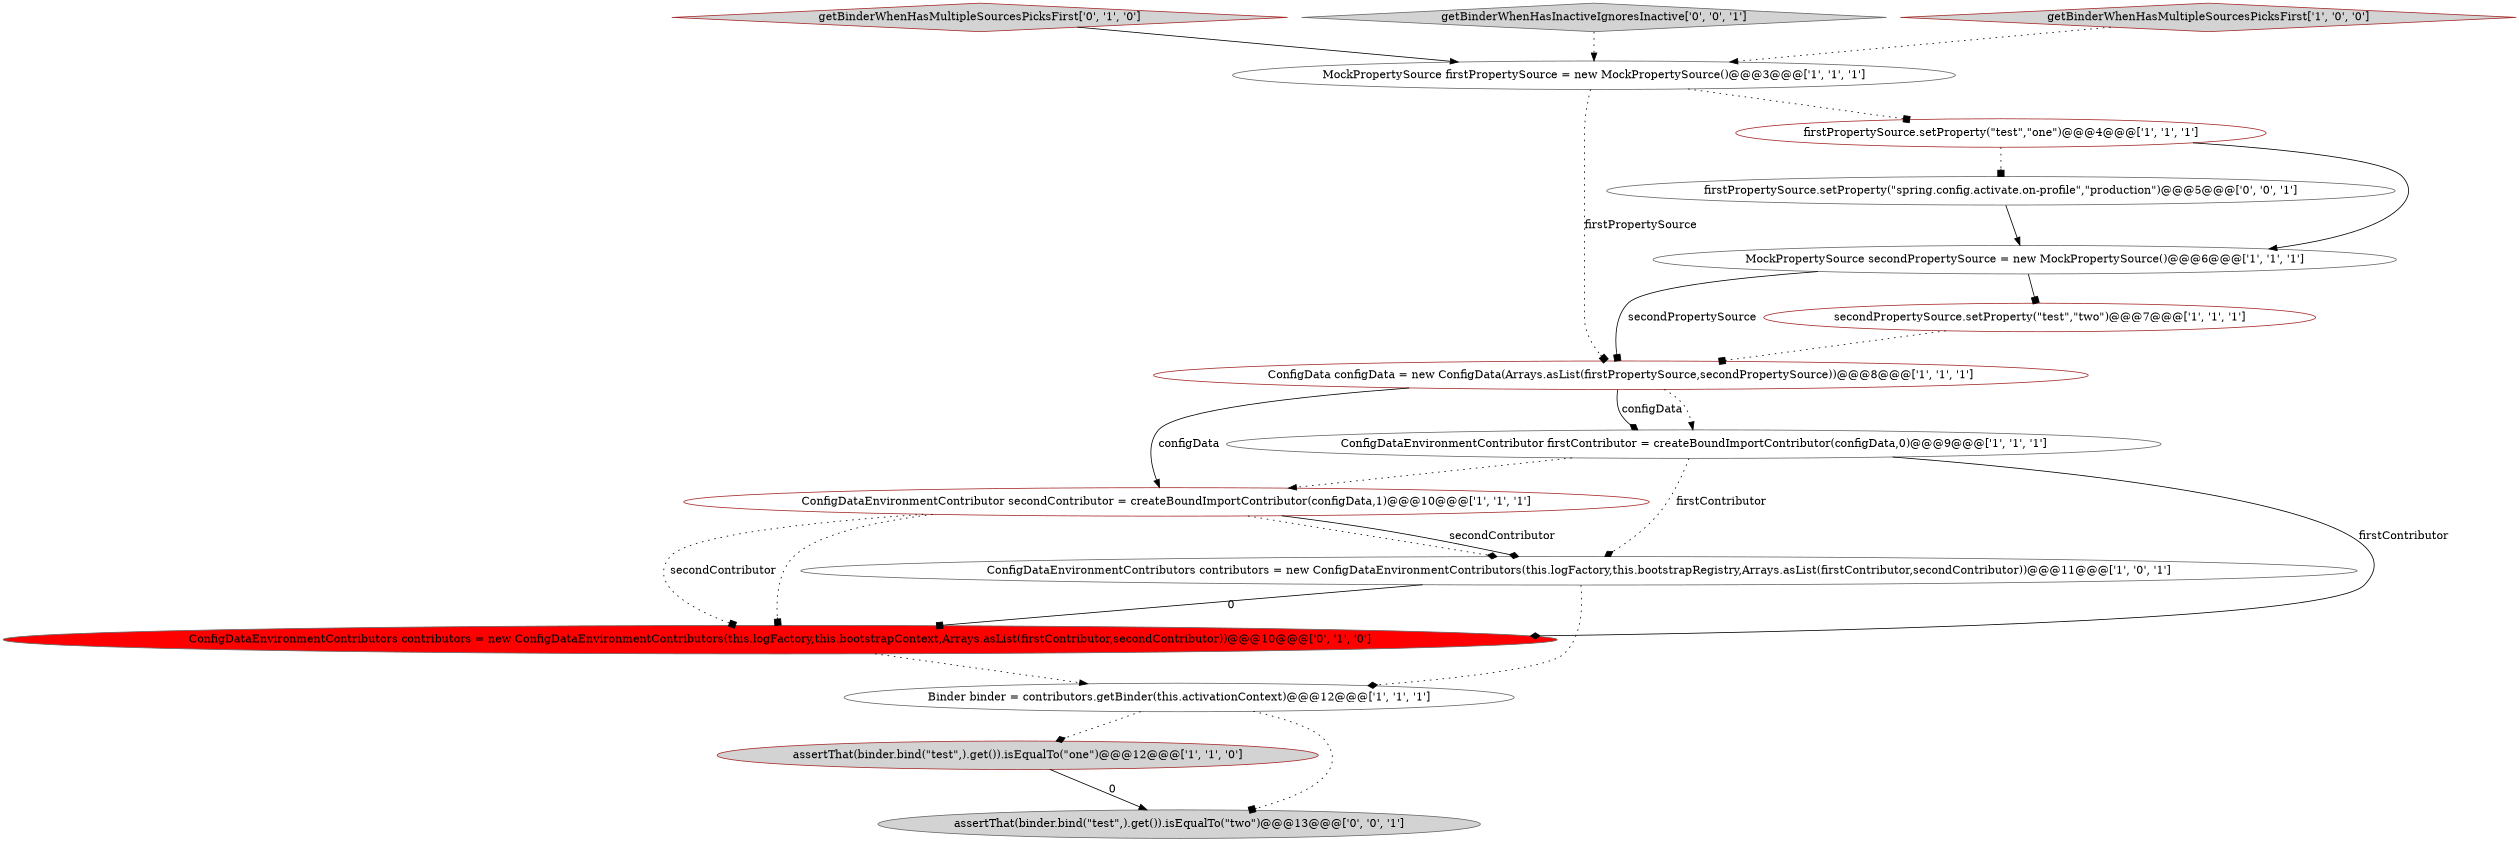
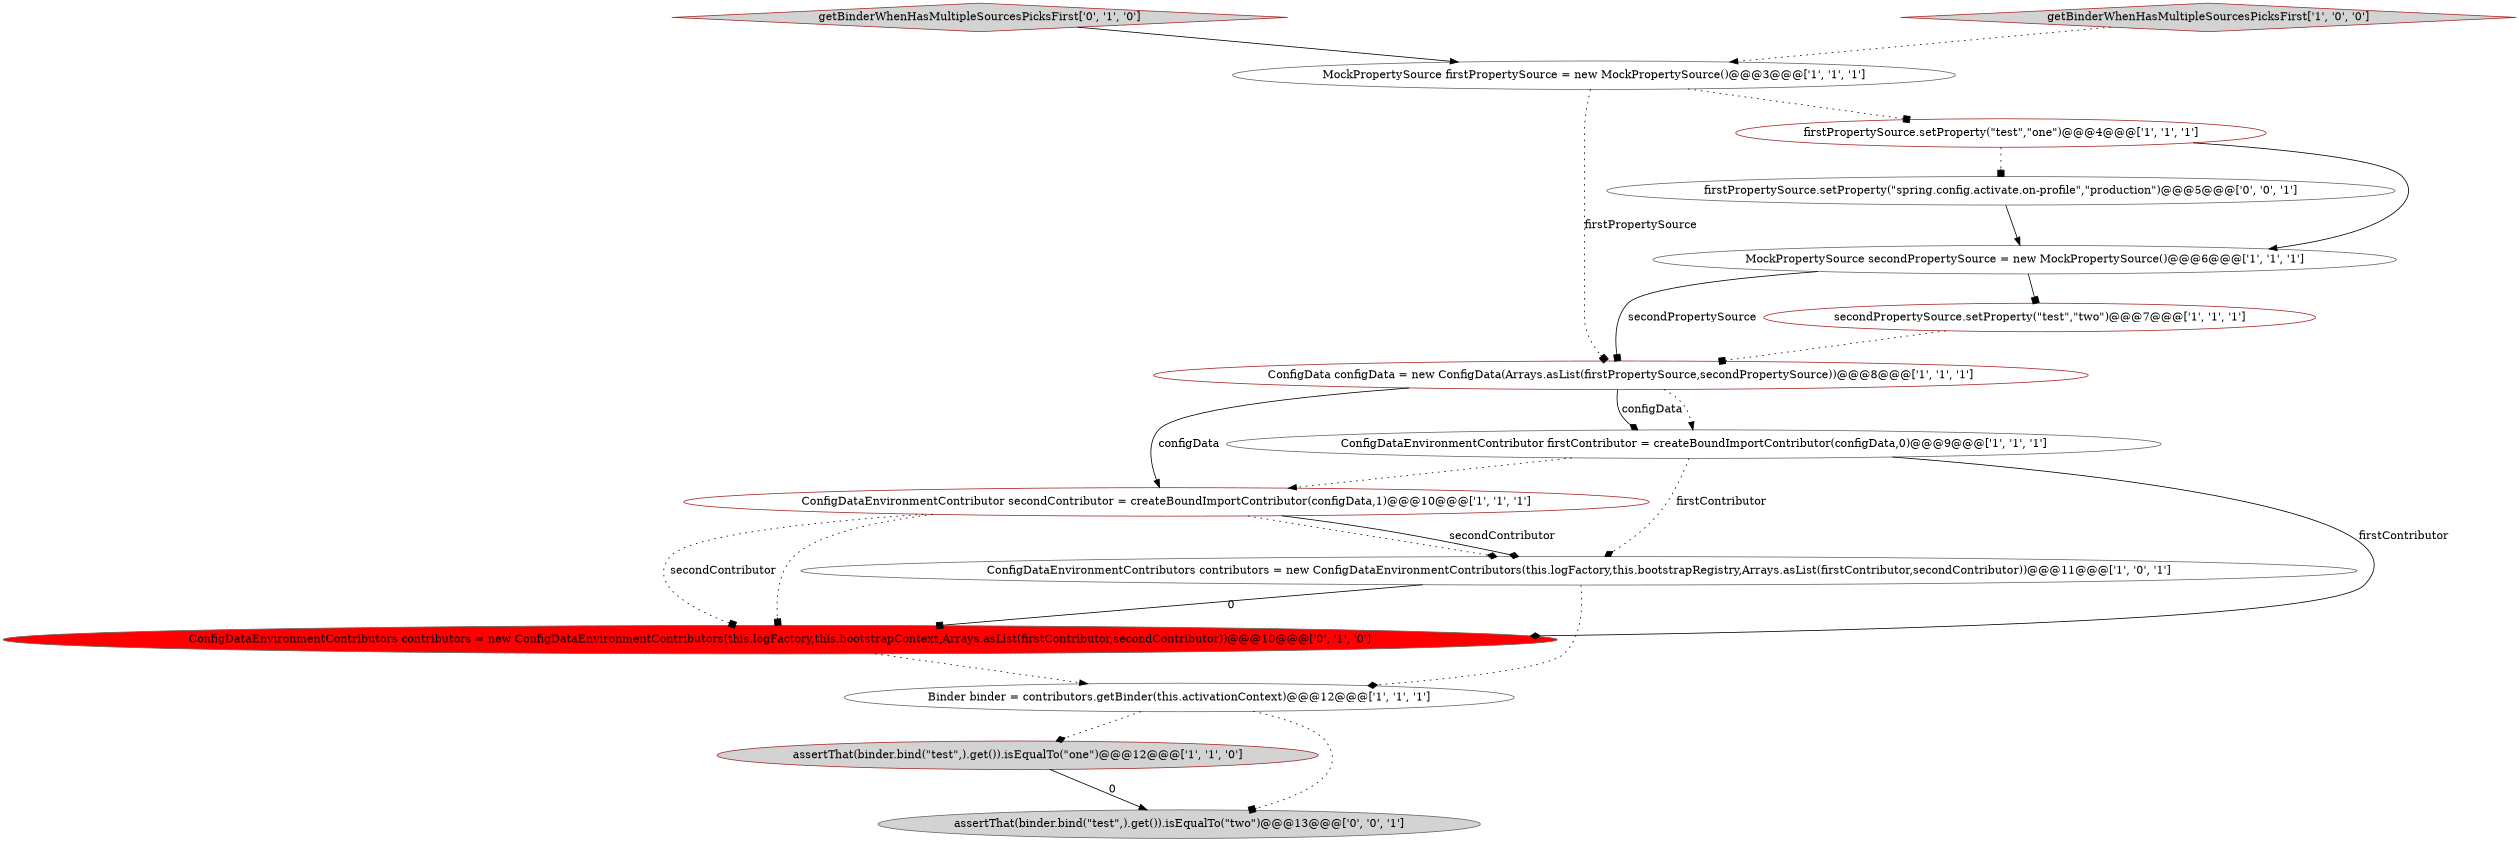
(1594, 17) -> none
